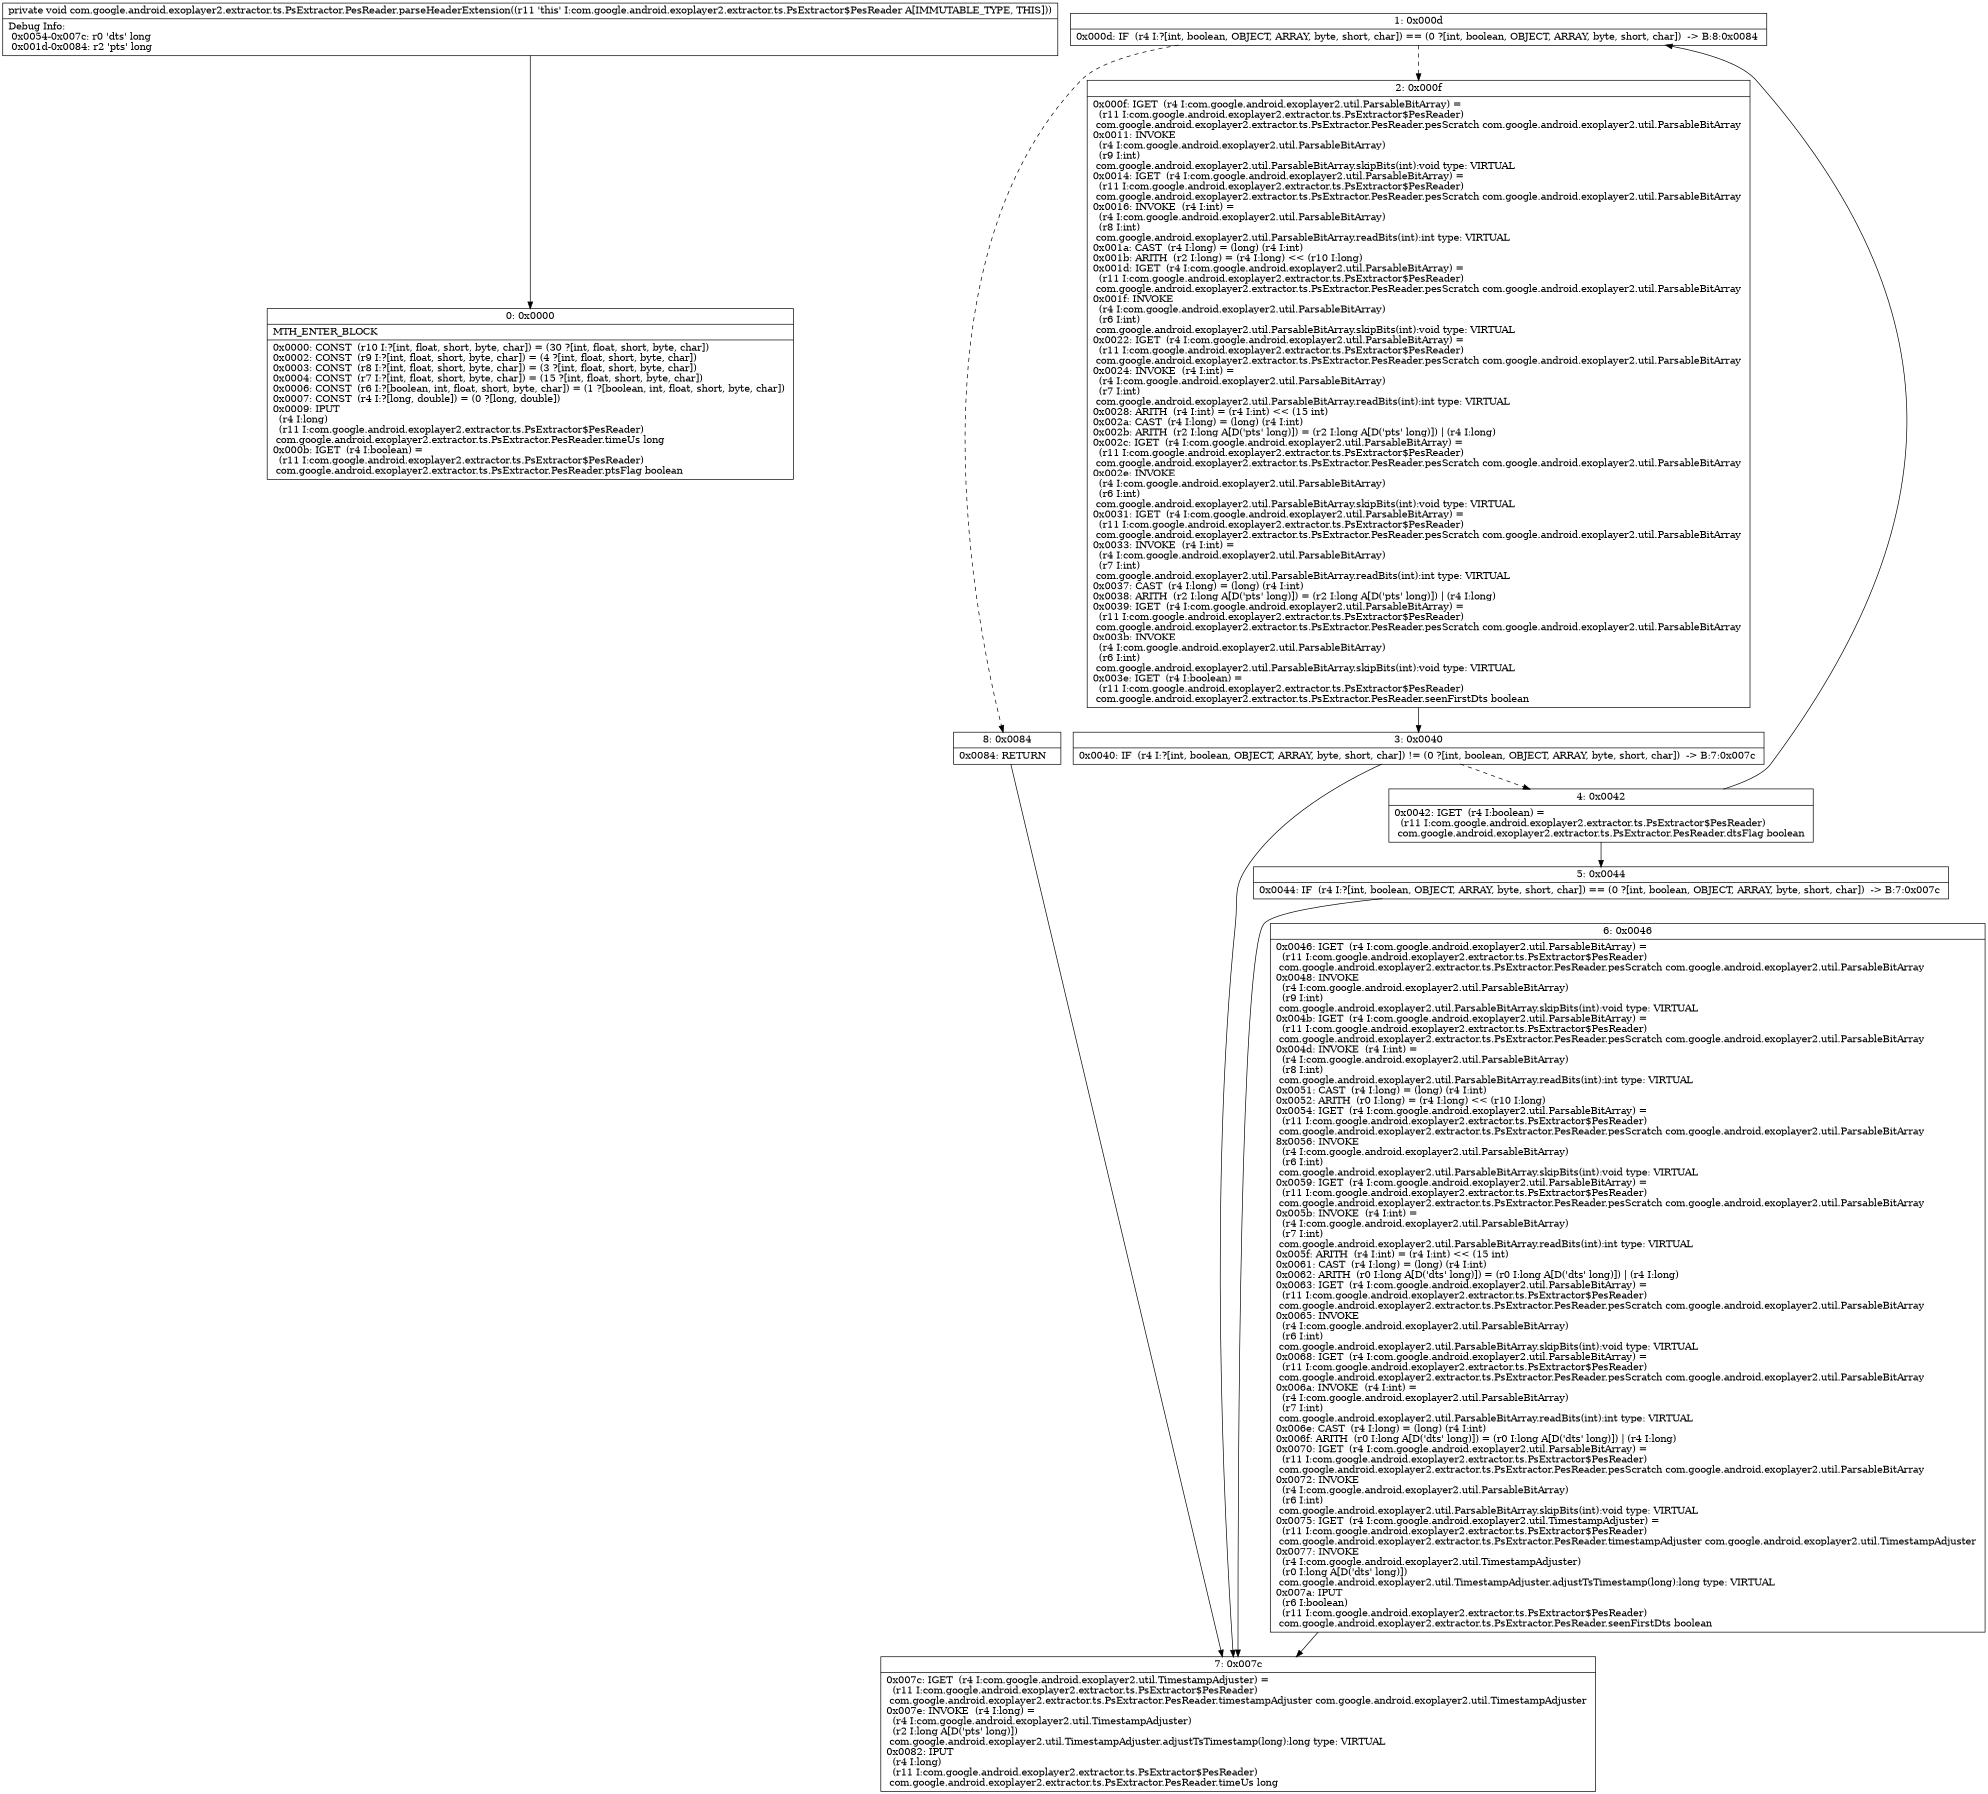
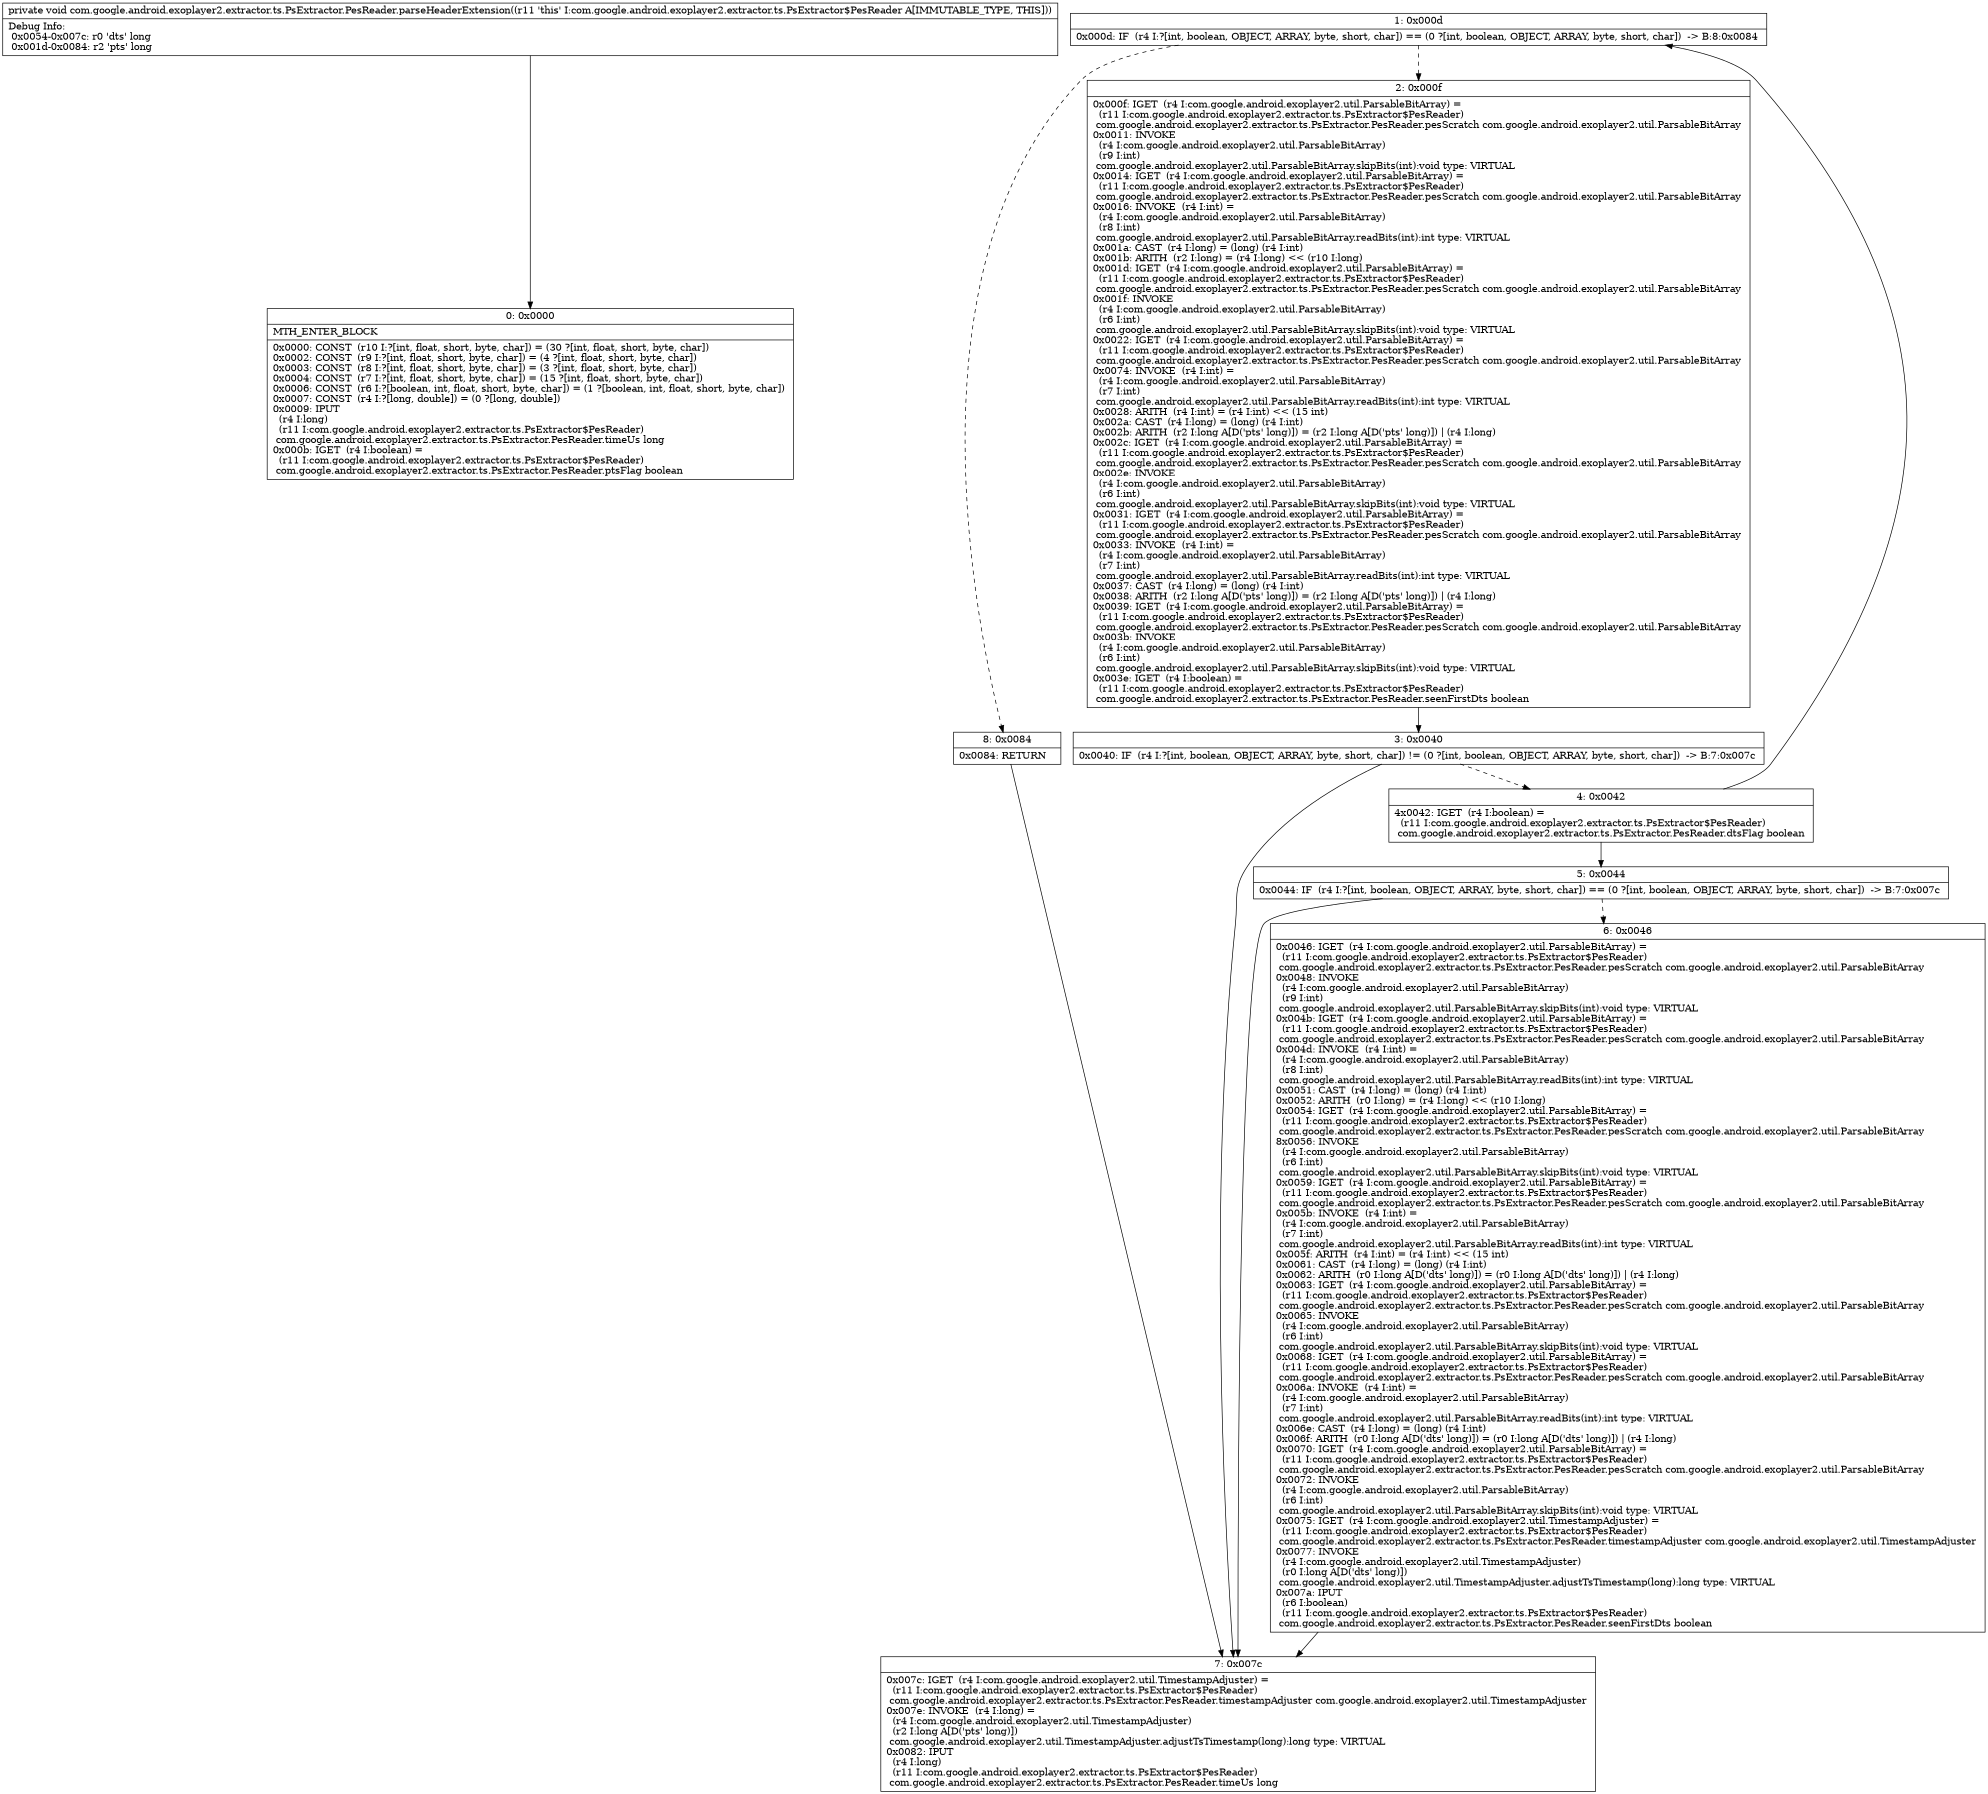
(1165, 371) -> (1165, 371)
(1471, 813) -> (1471, 813)
none -> (1603, 908)
